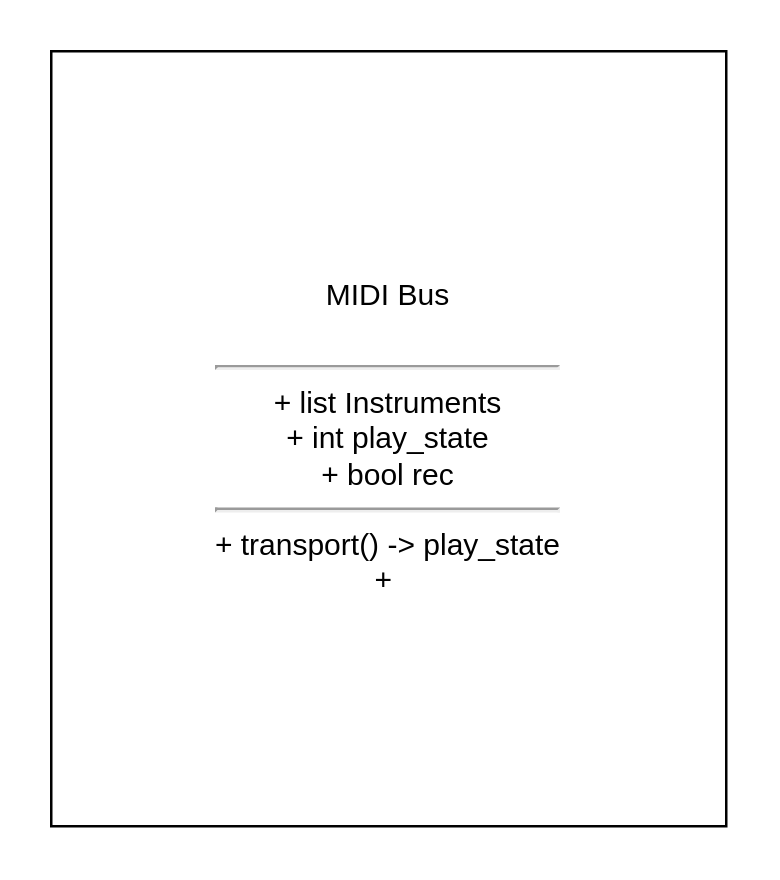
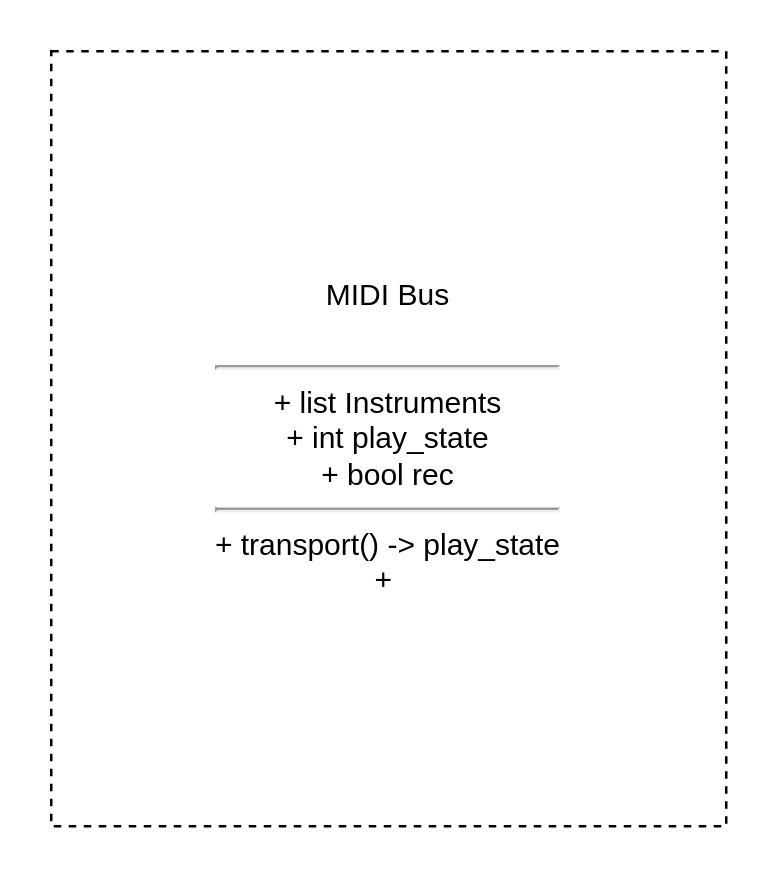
(389, 439) -> (389, 439)
